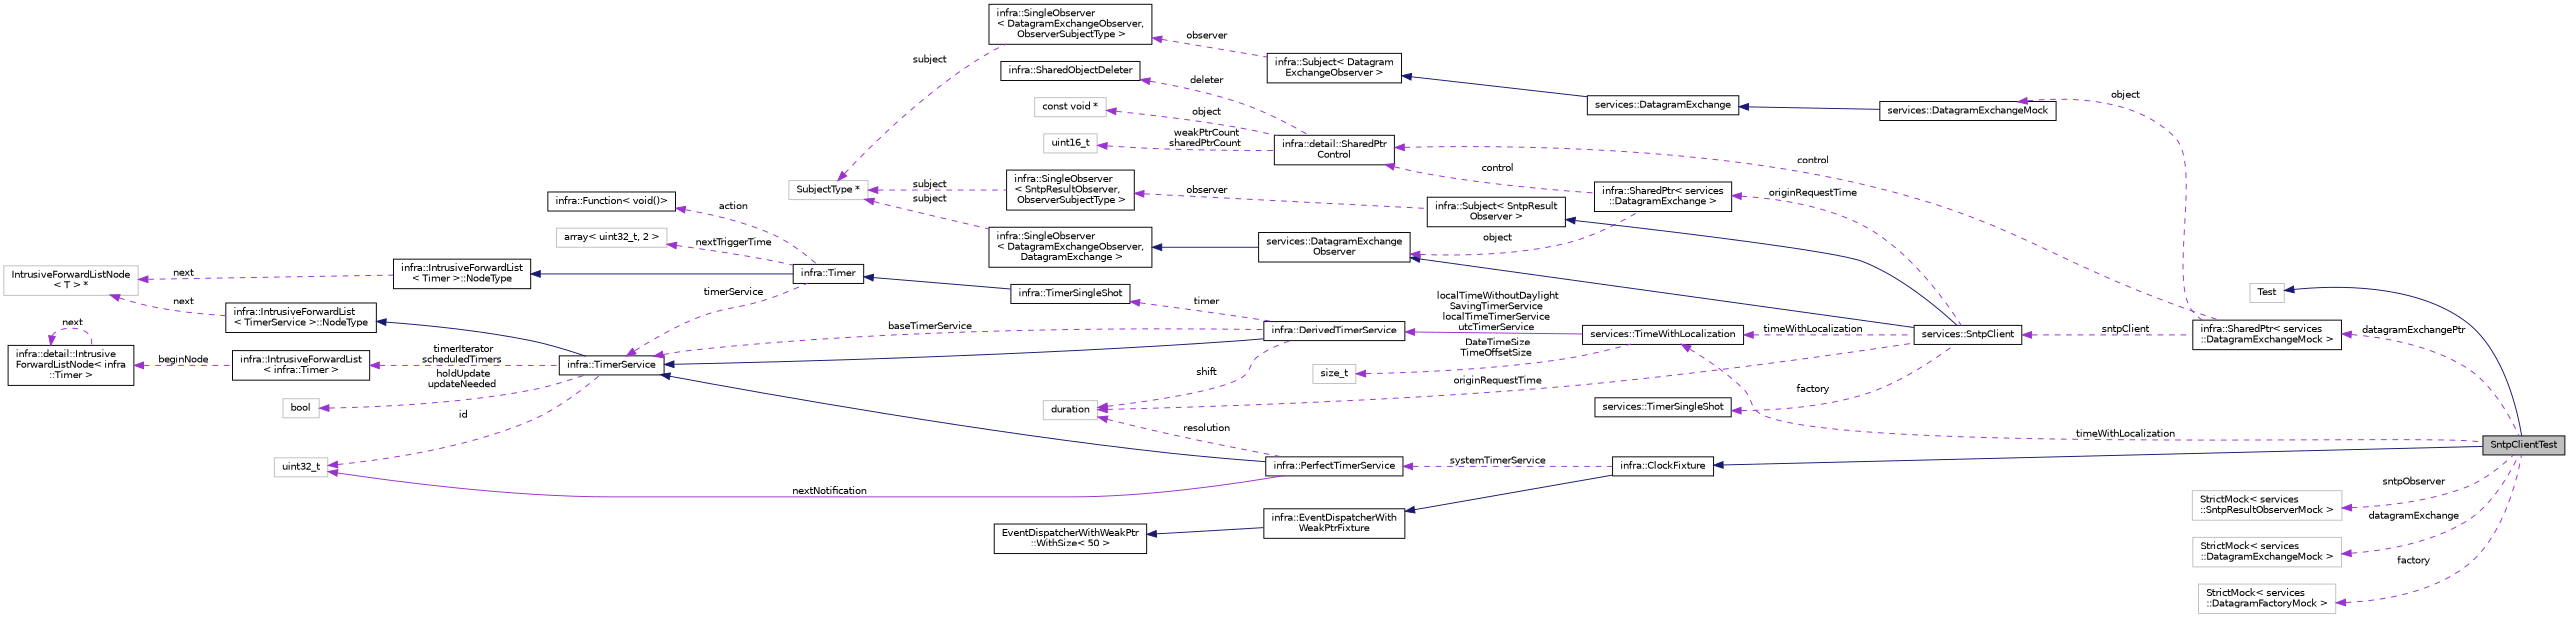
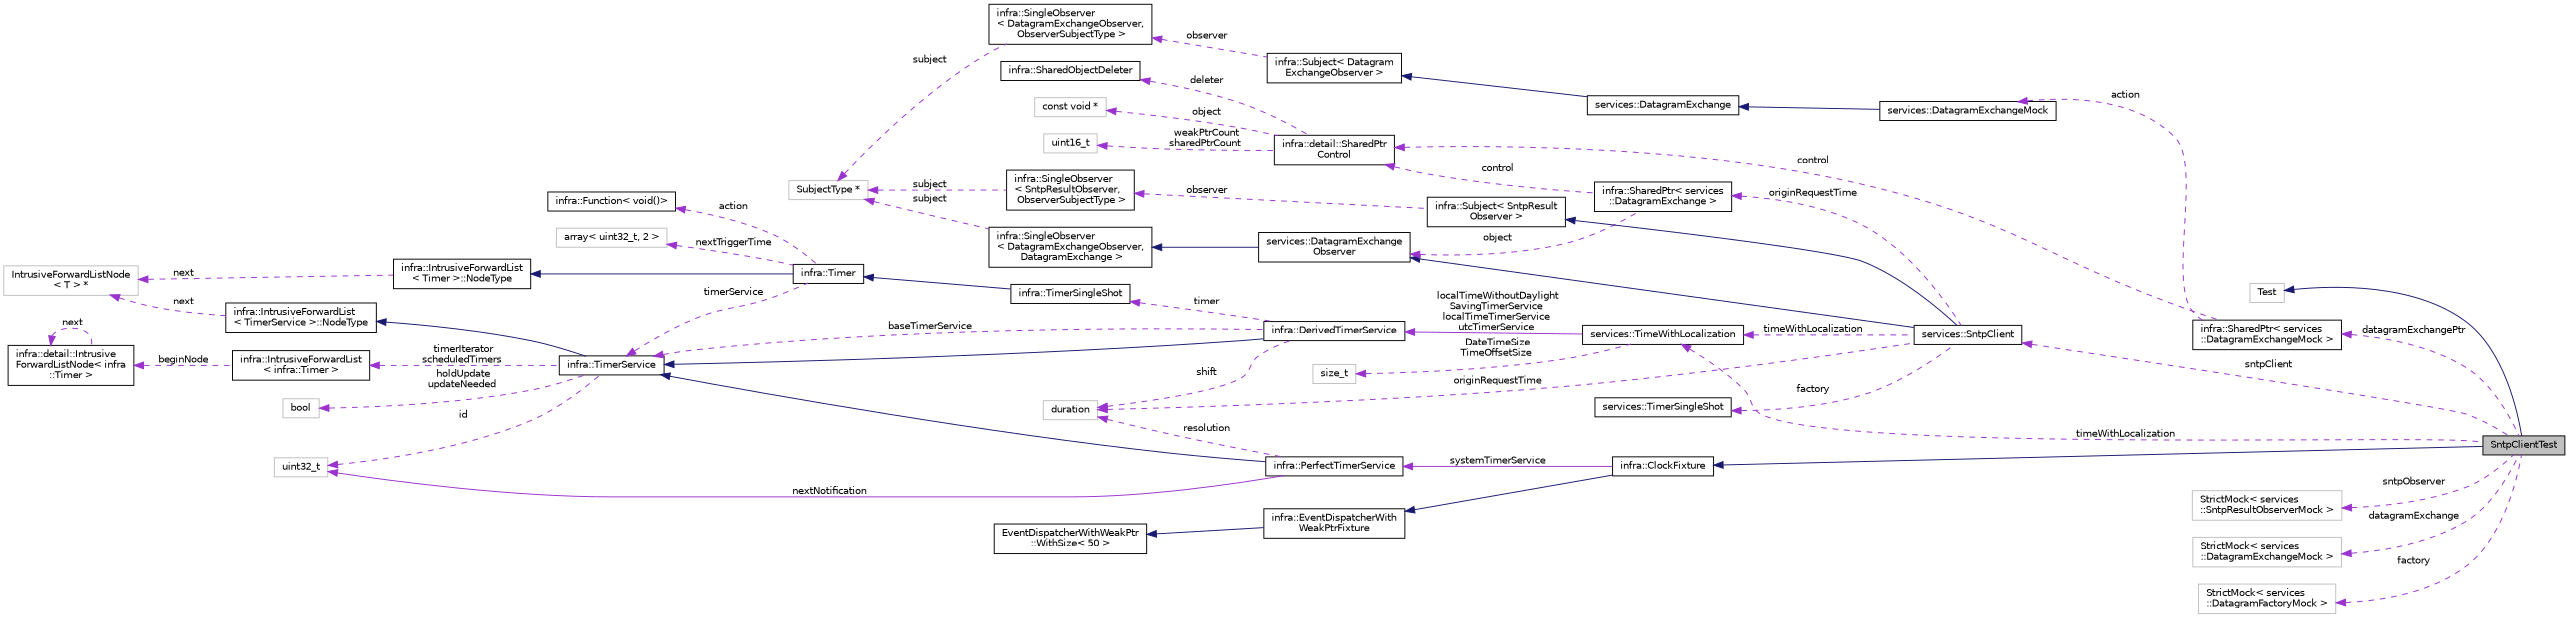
(2124, 95) -> (2124, 95)
(2112, 335) -> (2273, 381)
(1513, 466) -> (1513, 466)
